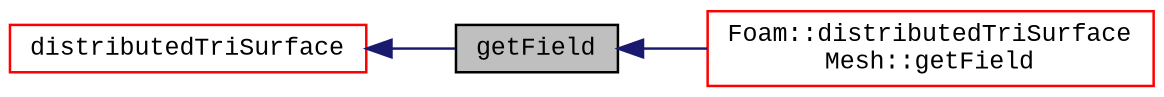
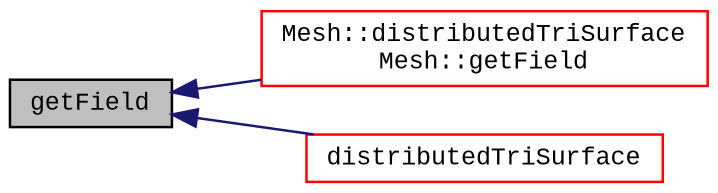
(424, 49) -> (255, 126)
(931, 49) -> (485, 49)
